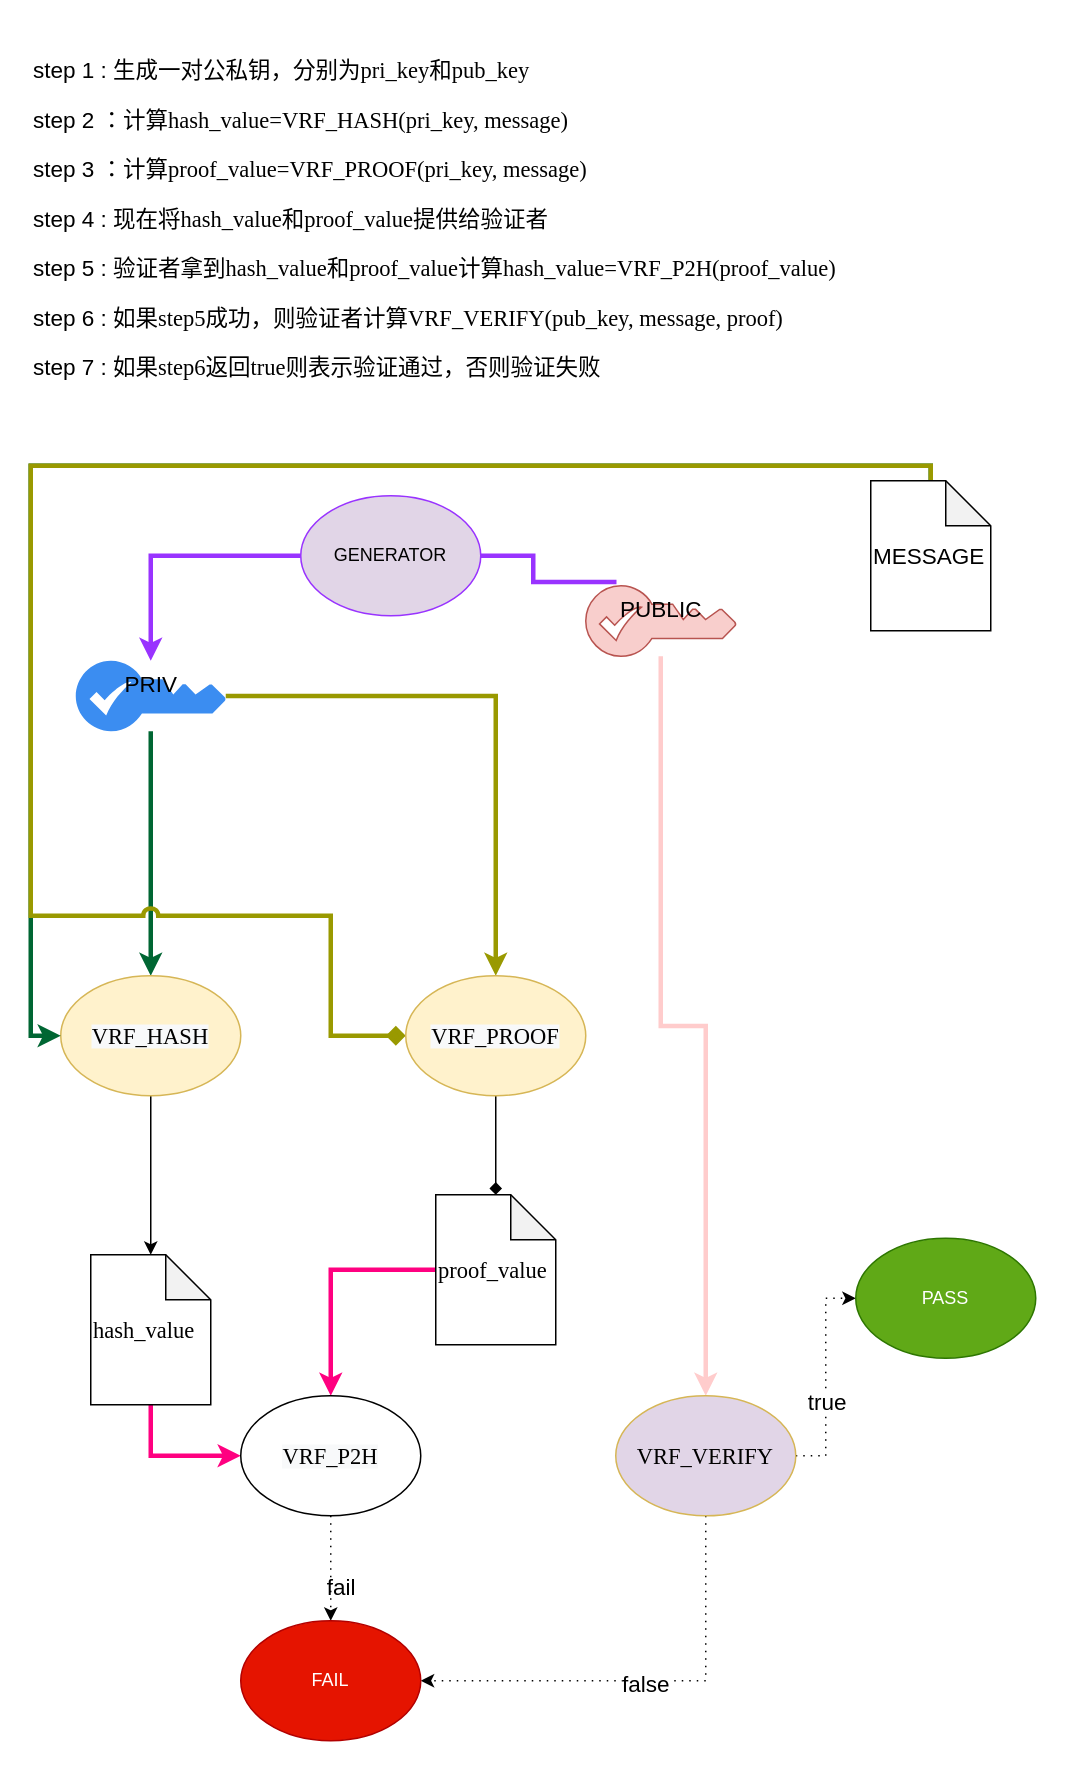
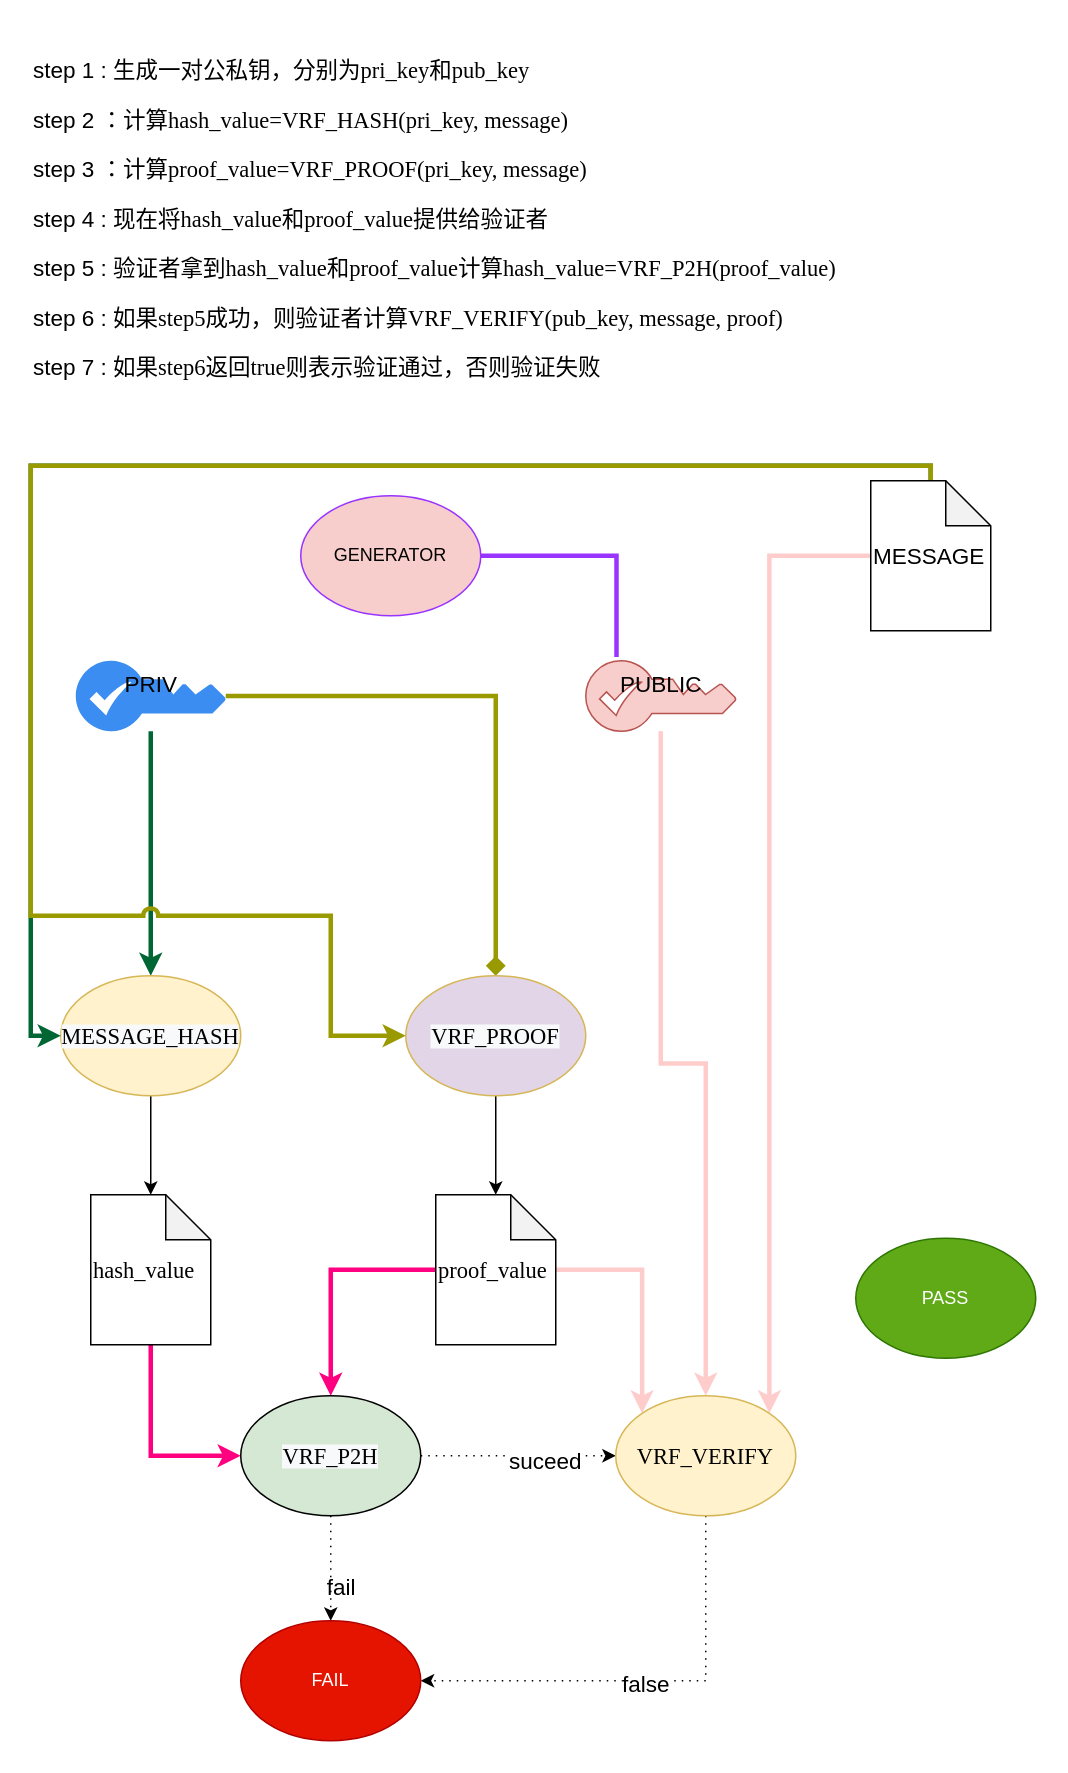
(182, 556) -> none
(391, 556) -> (391, 556)
(661, 621) -> (661, 696)
none -> (769, 926)
(496, 957) -> (496, 957)
(151, 1036) -> (151, 1036)
(387, 1036) -> (387, 1036)
(496, 1036) -> (496, 1036)
(496, 1182) -> (496, 1183)
none -> (642, 1291)
(151, 1330) -> (151, 1270)
(826, 1382) -> none
(331, 1456) -> (331, 1456)
none -> (513, 1456)
(706, 1456) -> (706, 1456)
